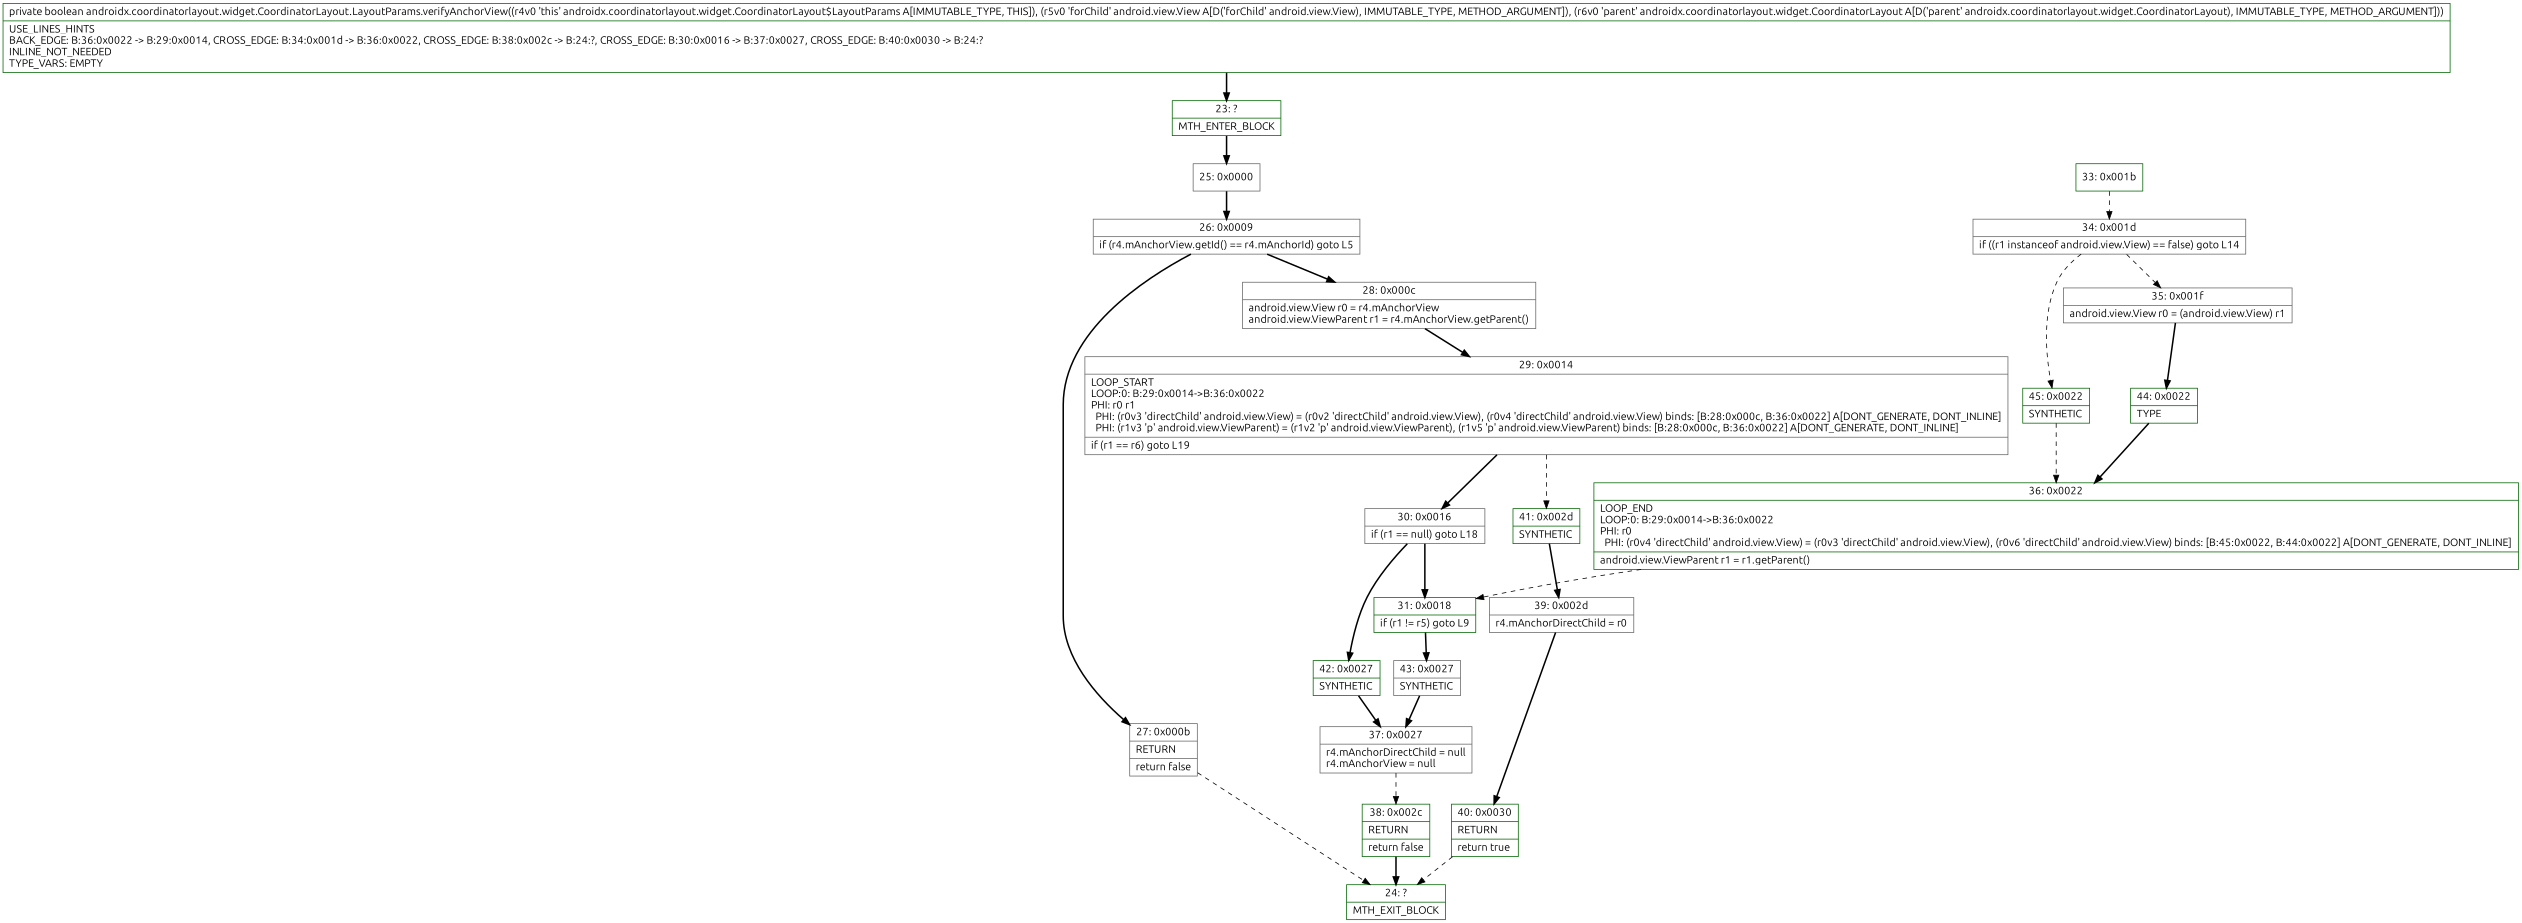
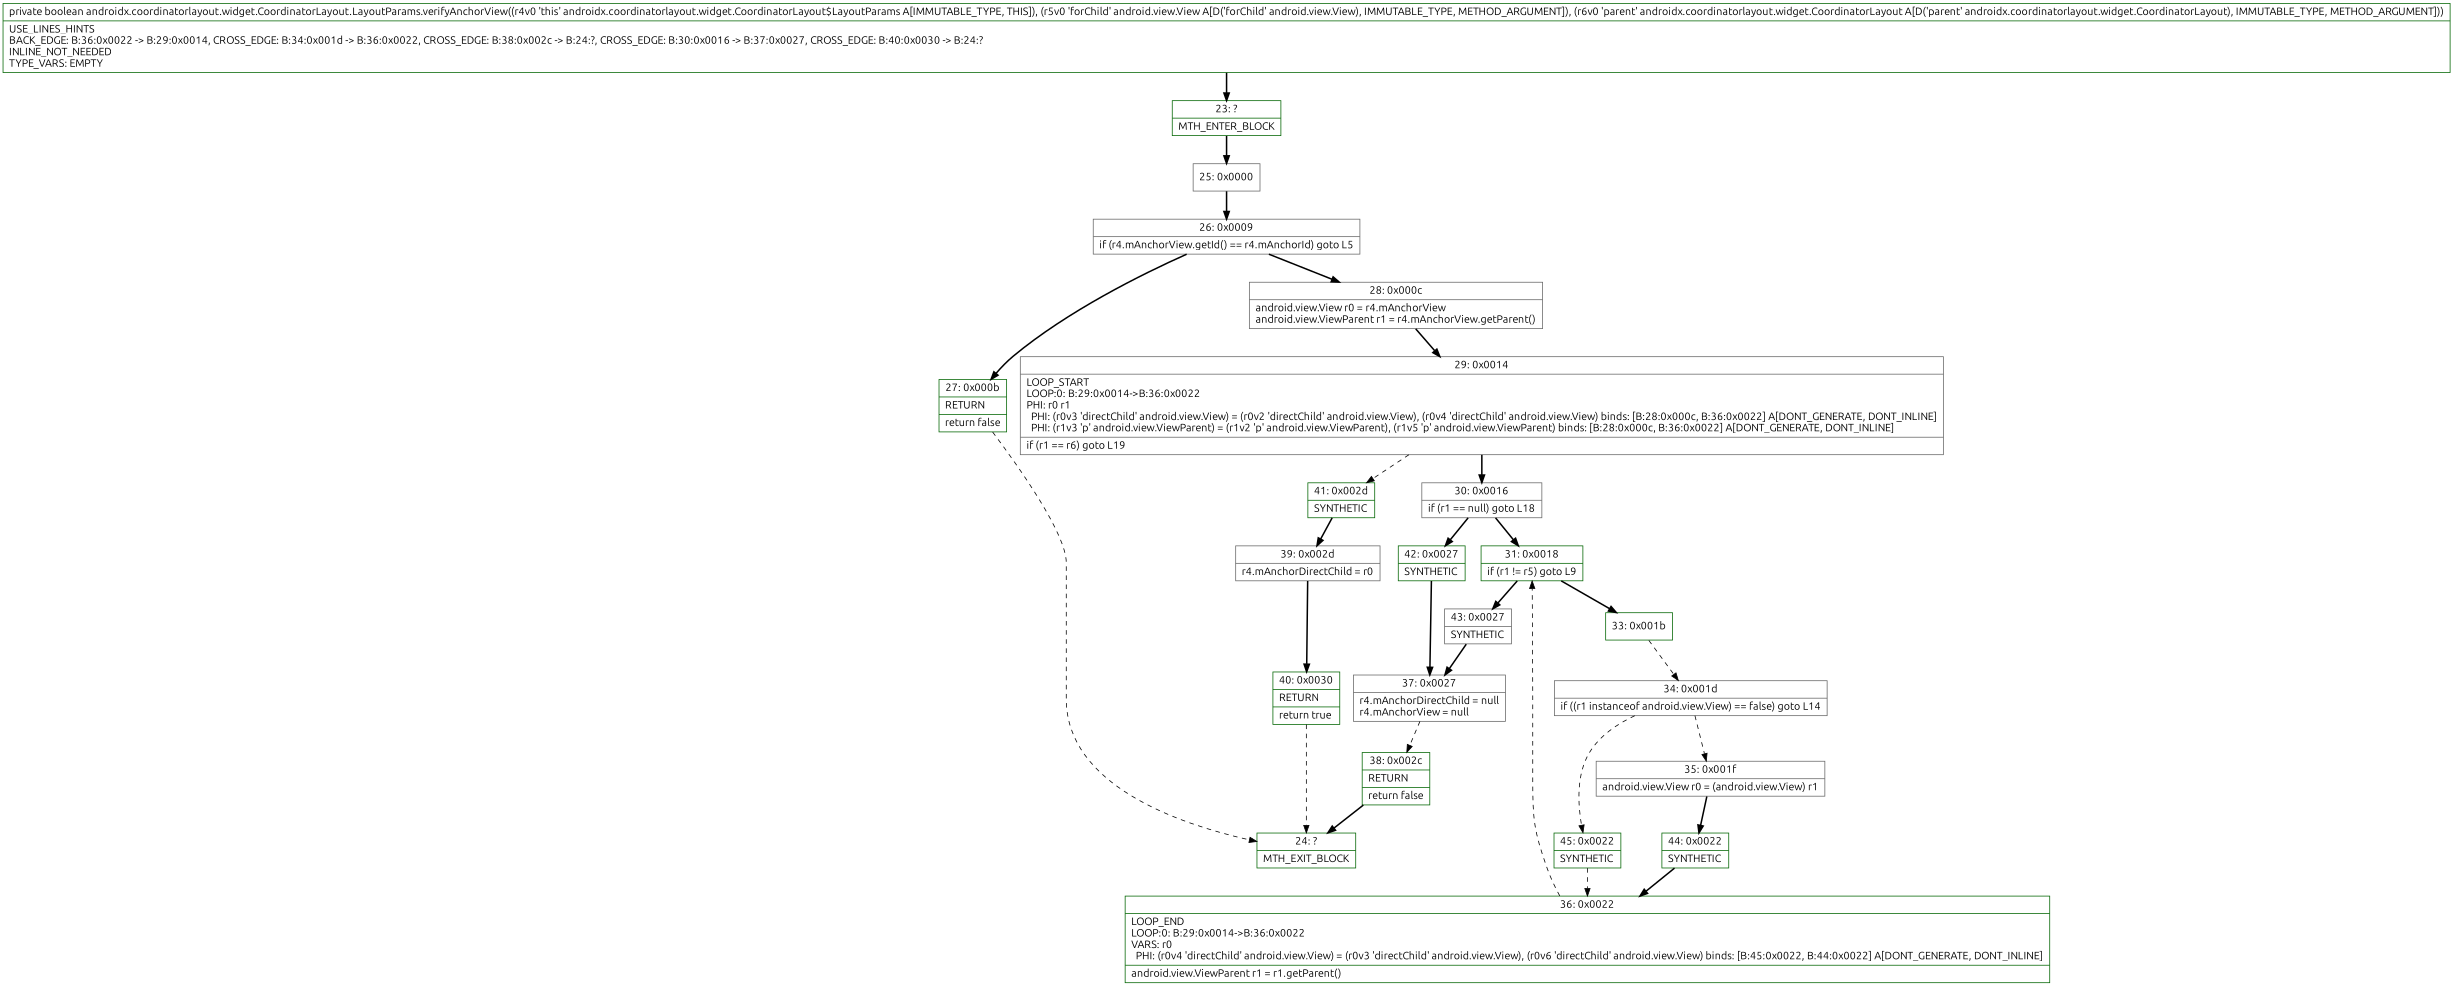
(2149, 414) -> (1695, 859)
(1617, 531) -> (1153, 945)
none -> (1585, 595)
(1164, 750) -> (973, 406)
